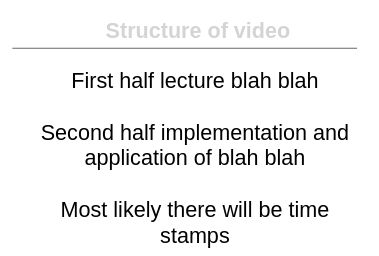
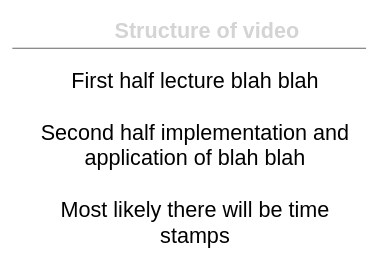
(198, 30) -> (207, 30)
